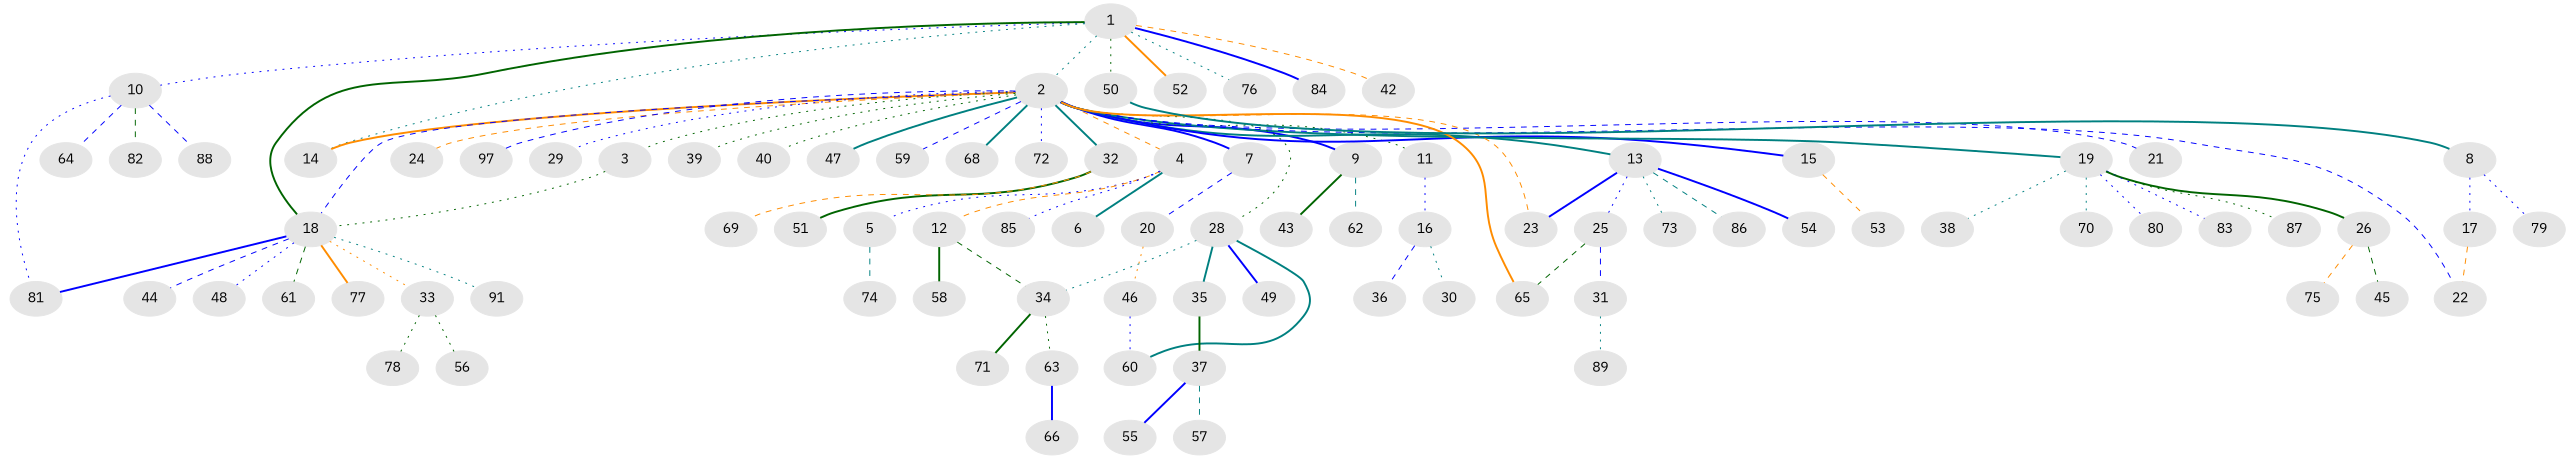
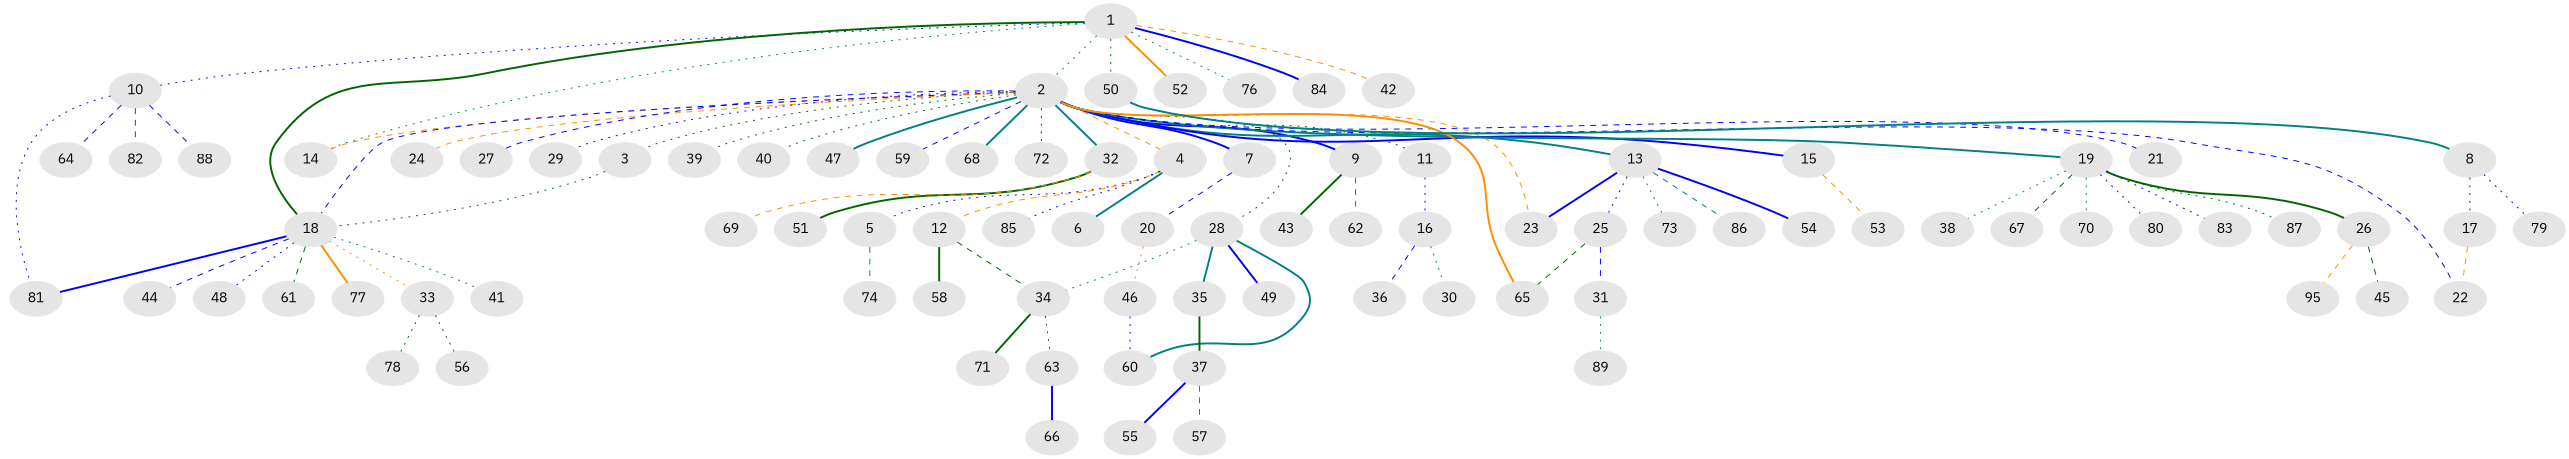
(672, 109) -> (672, 109)
(486, 160) -> (486, 160)
none -> (2017, 229)
(497, 299) -> (497, 299)
(2313, 299) -> (2313, 299)
